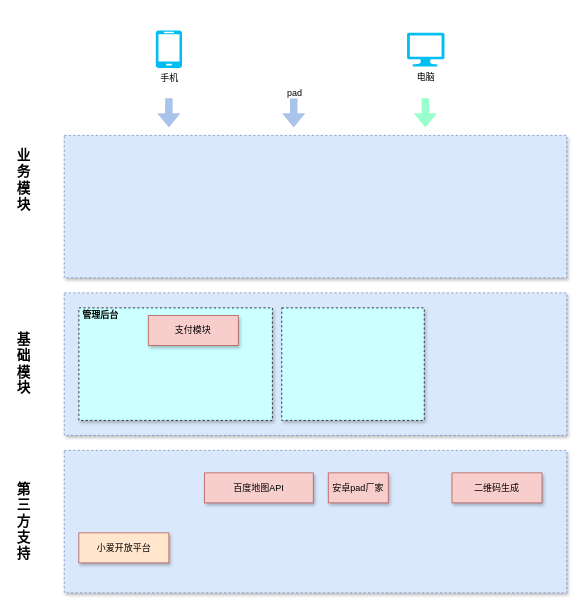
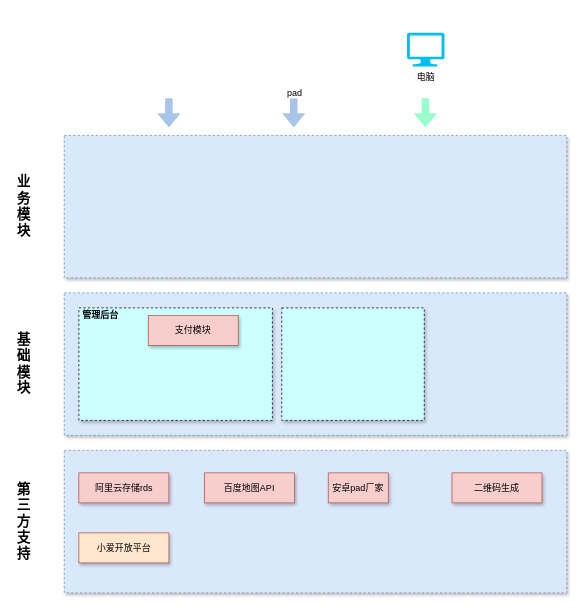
(169, 49) -> none
(23, 180) -> (23, 207)
none -> (124, 488)
(259, 488) -> (249, 488)
